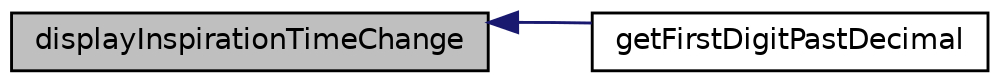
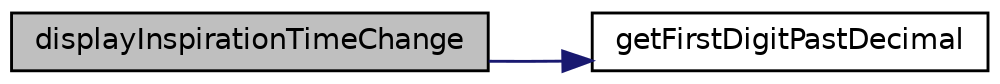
(555, 23) -> (526, 61)
